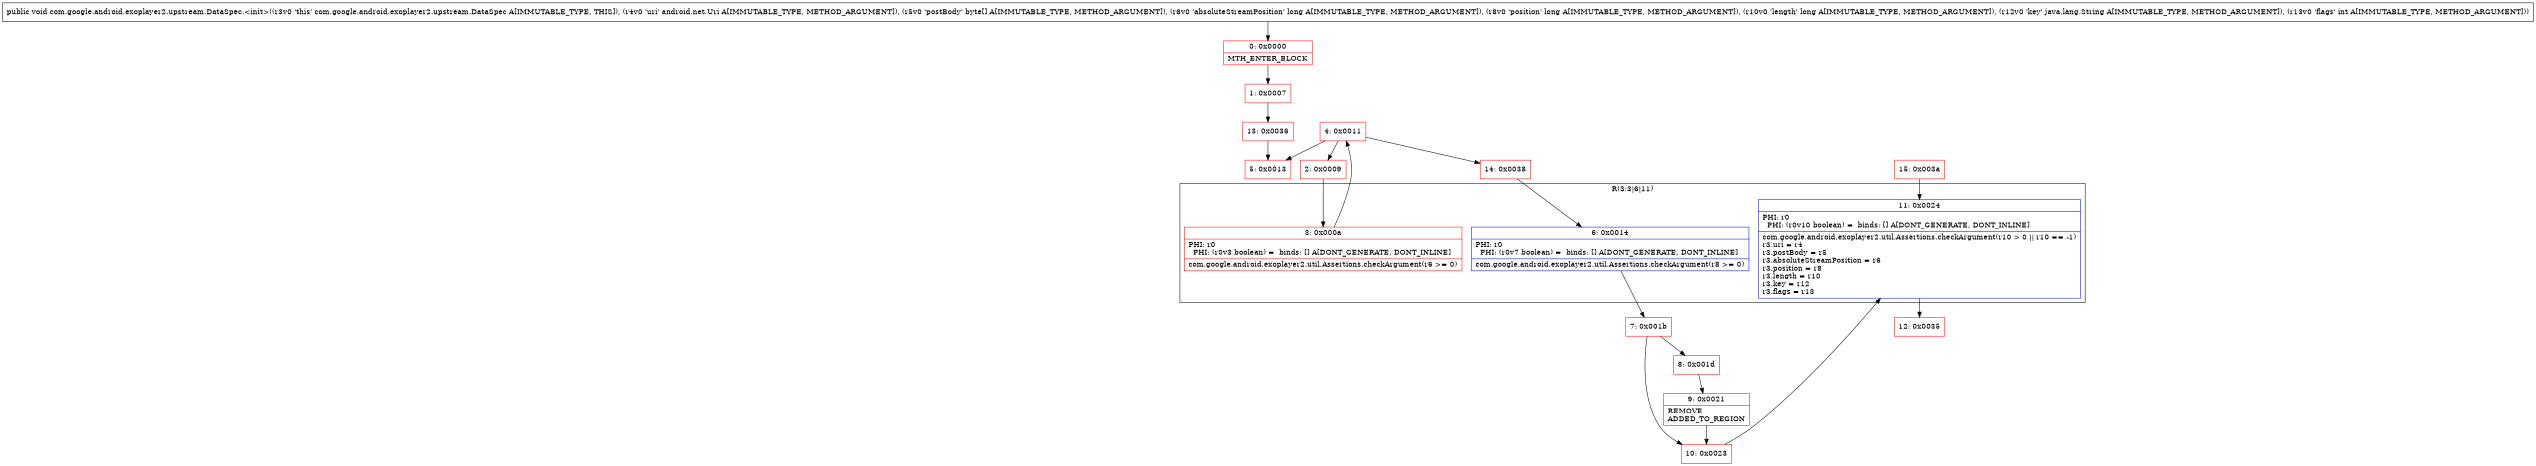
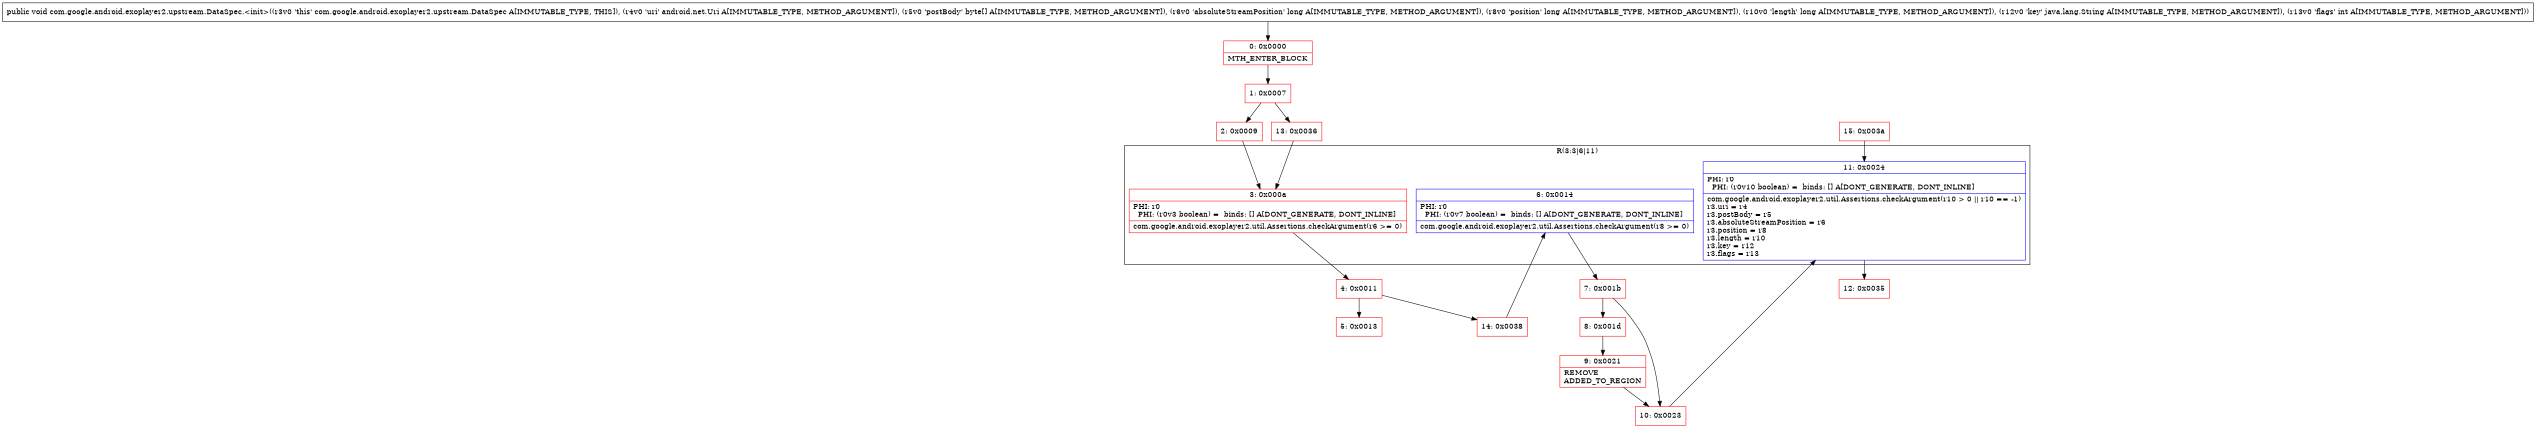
(1268, 148) -> (1285, 163)
(1334, 148) -> (1255, 110)
